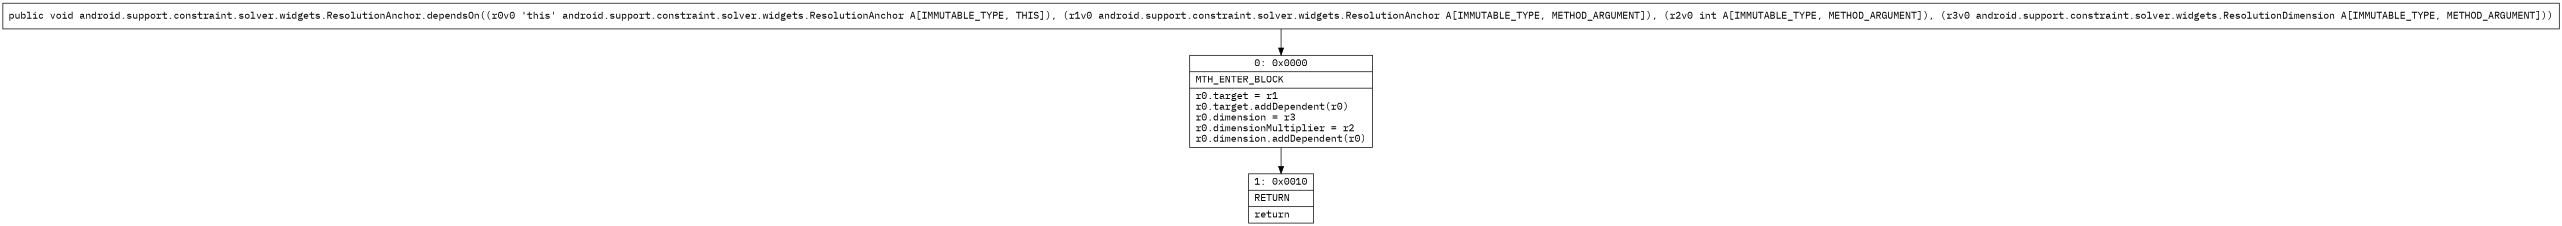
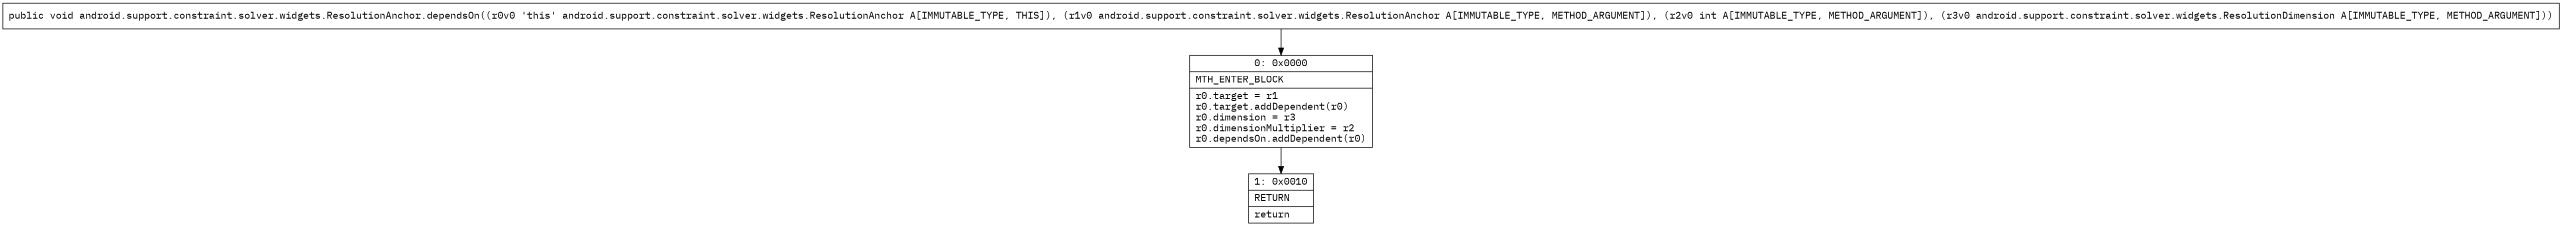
(1281, 139) -> (1281, 139)
